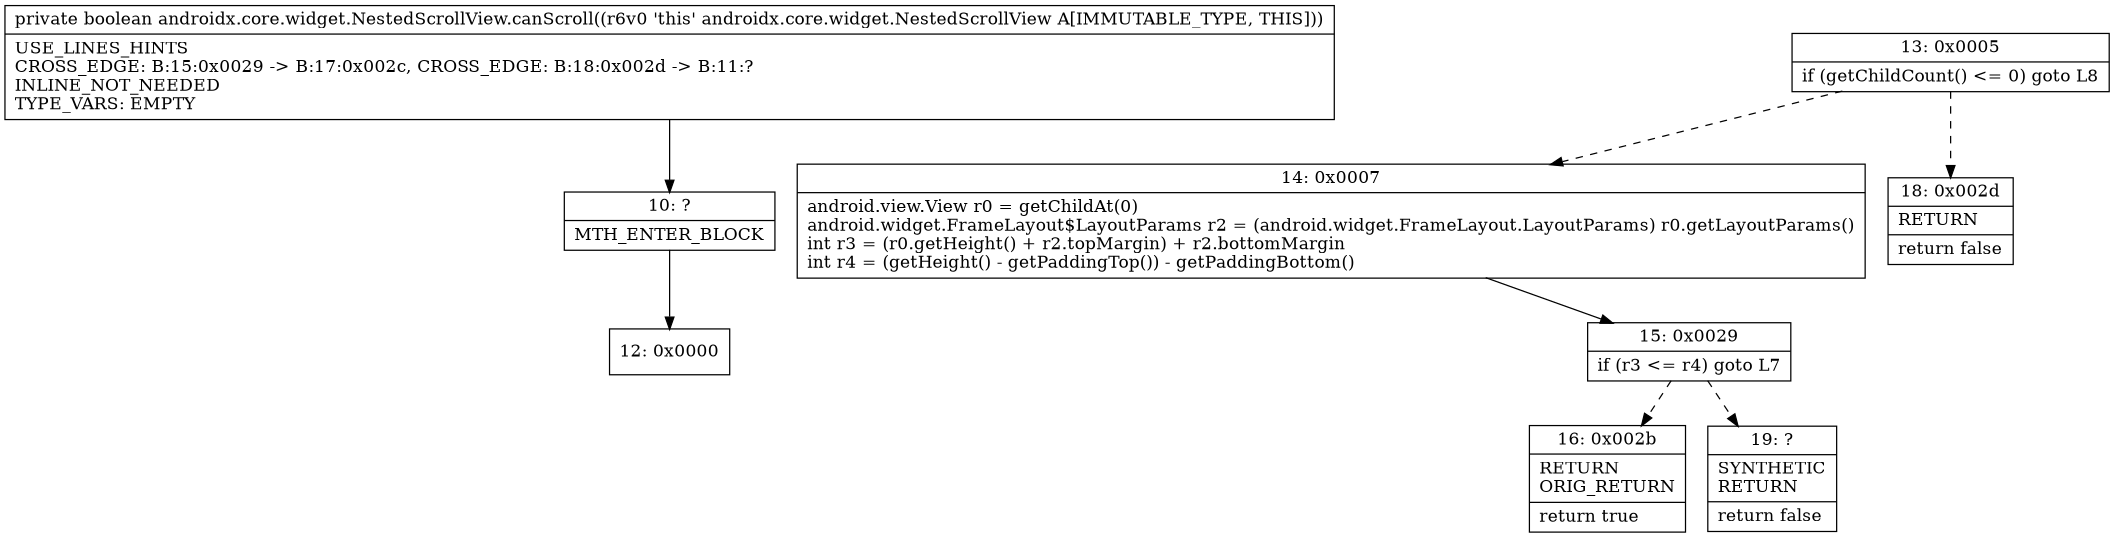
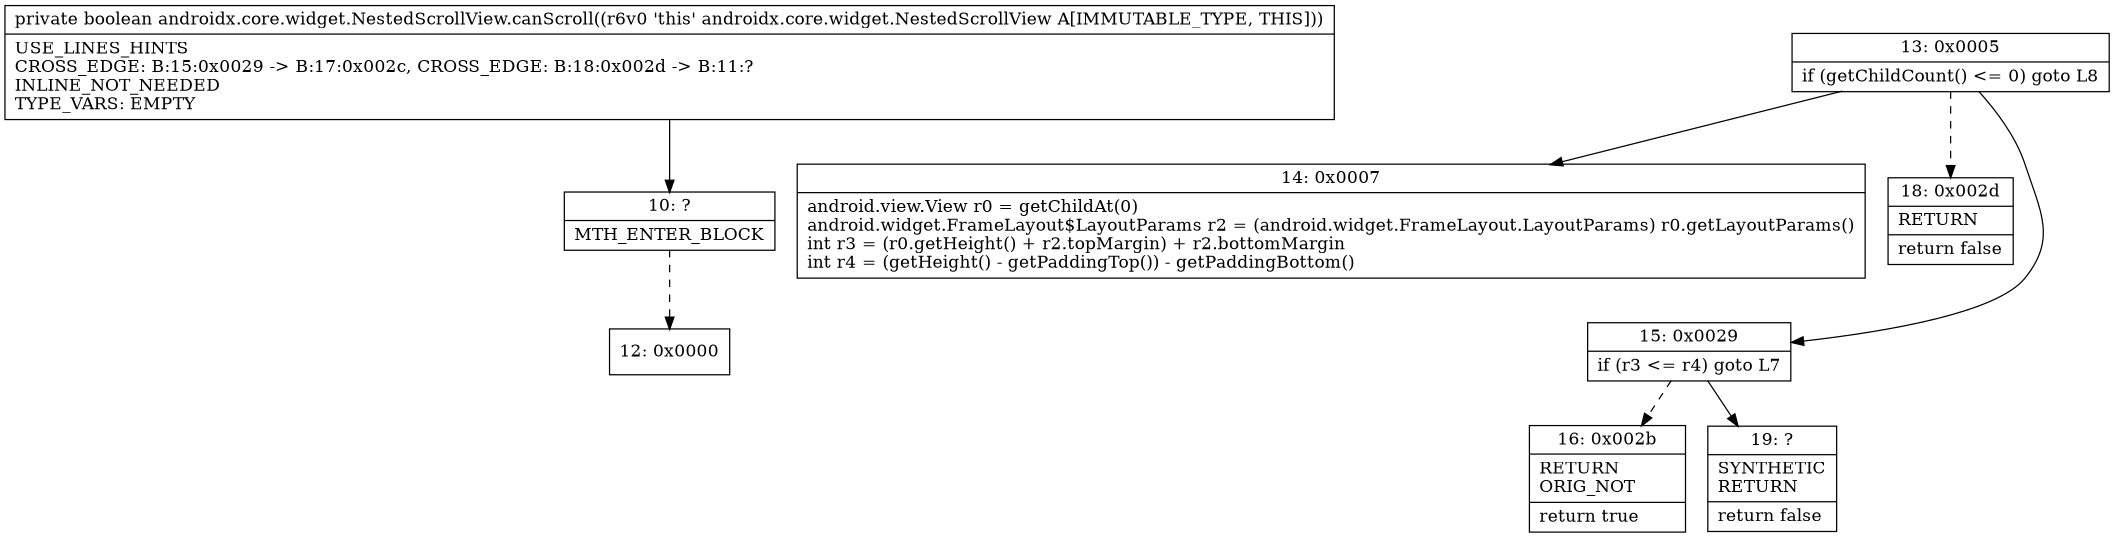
(1702, 126) -> (1702, 126)
(670, 283) -> (670, 283)
(1543, 298) -> (2015, 286)
(1719, 398) -> (1719, 398)
(1607, 487) -> (1588, 487)
